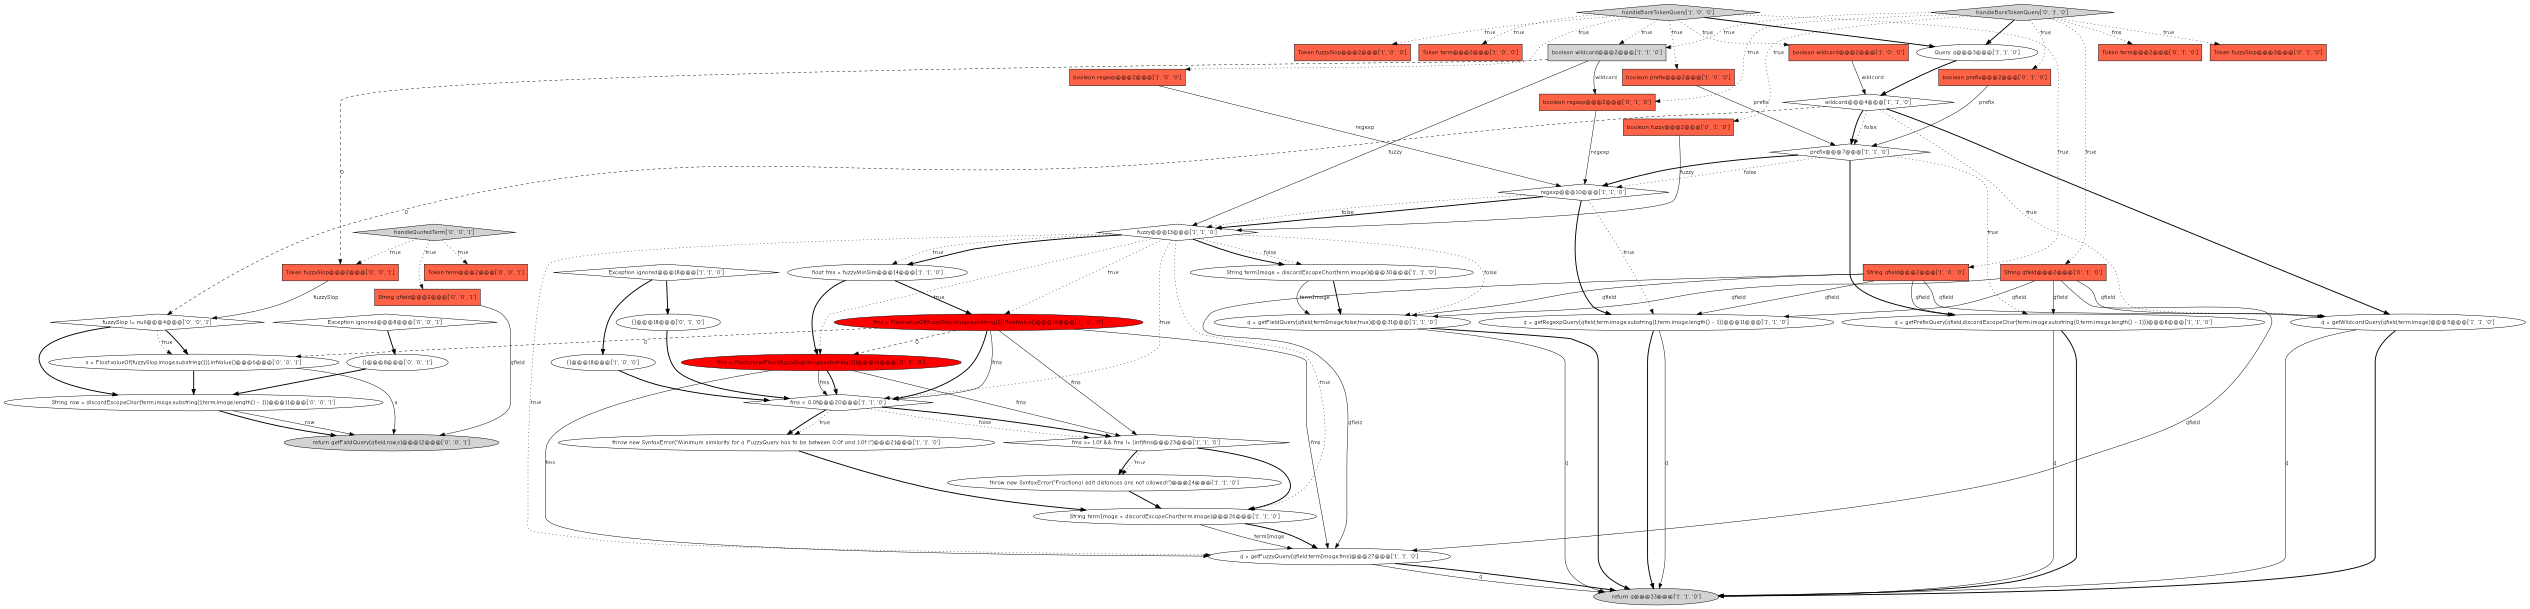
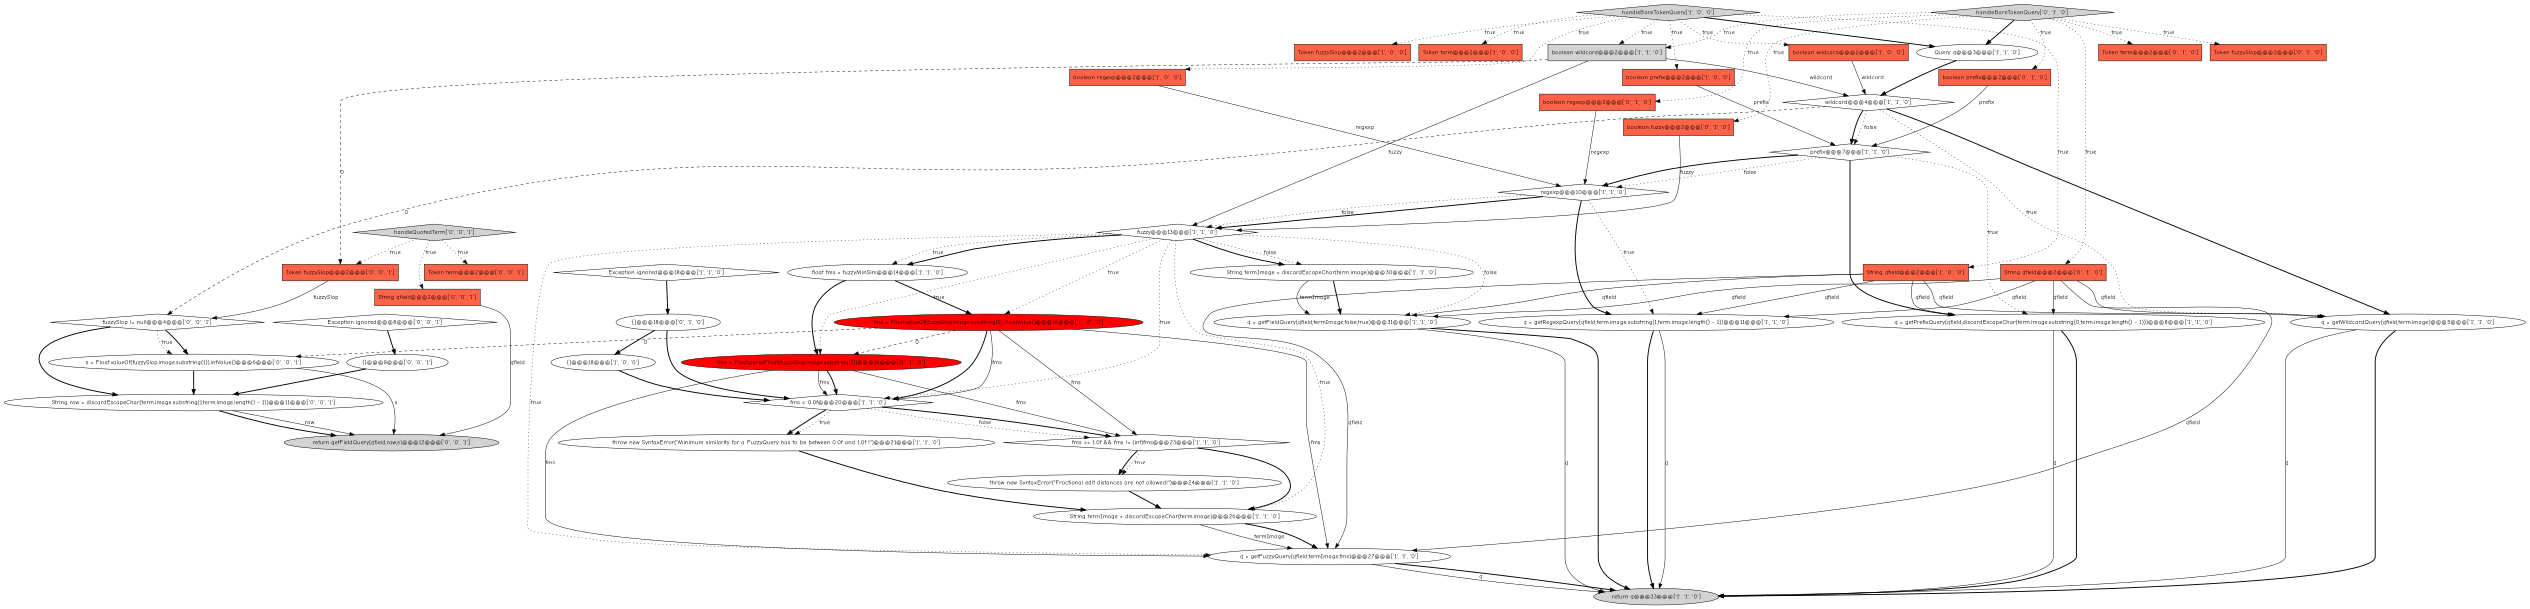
(2117, 33) -> (2117, 33)
(1594, 75) -> (1756, 73)
(617, 307) -> (633, 343)
